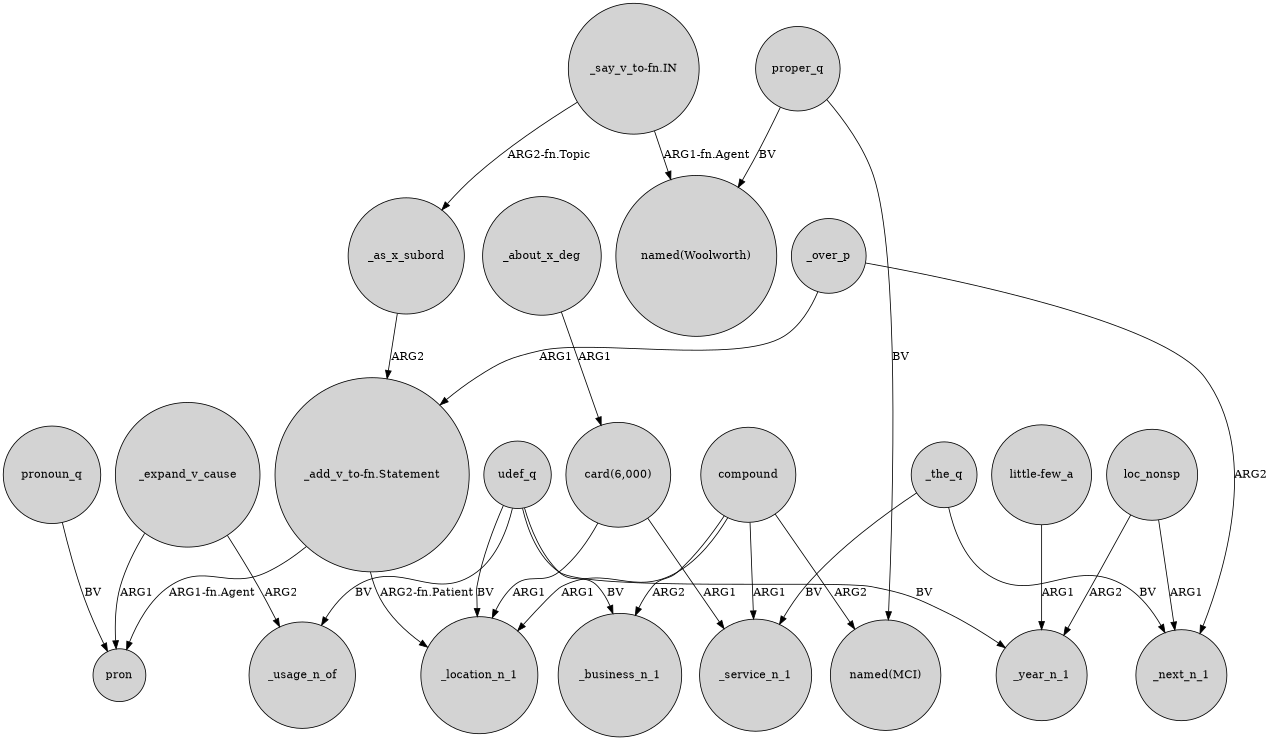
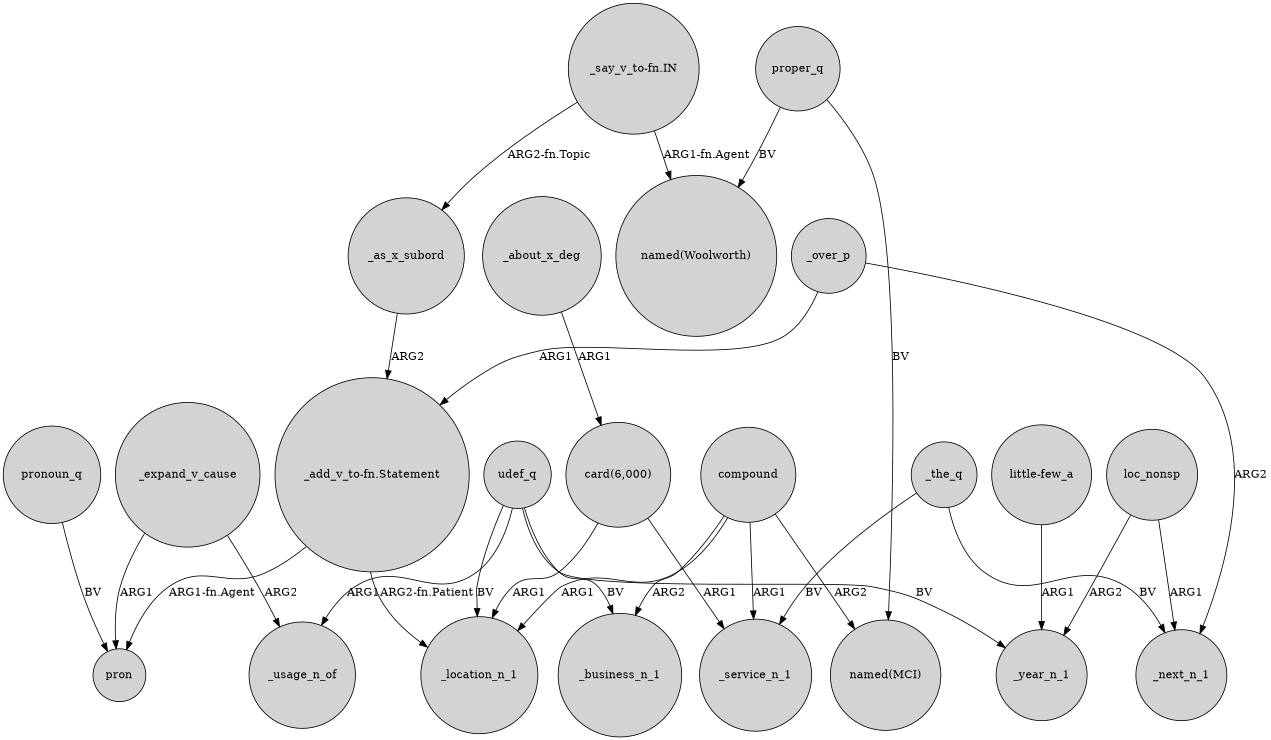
(364, 593) -> (364, 593)
